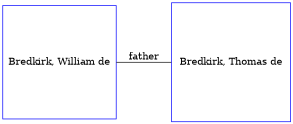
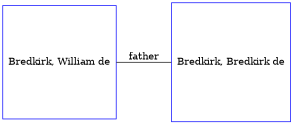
(231, 62) -> (231, 62)
